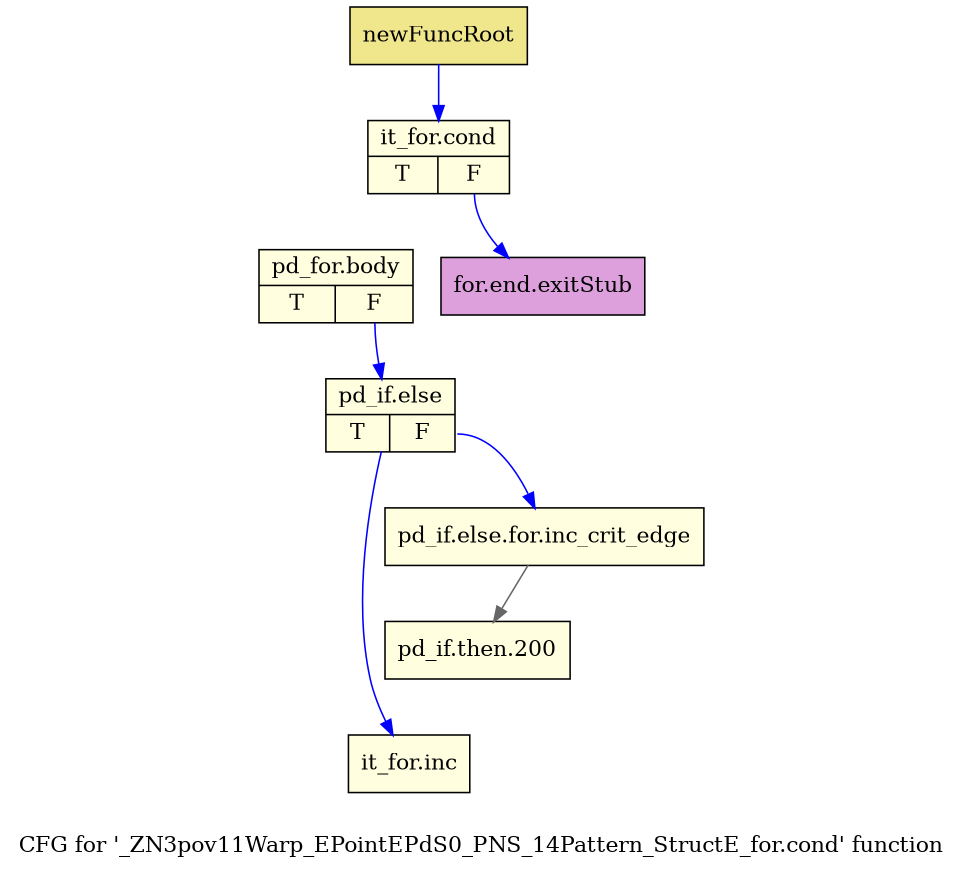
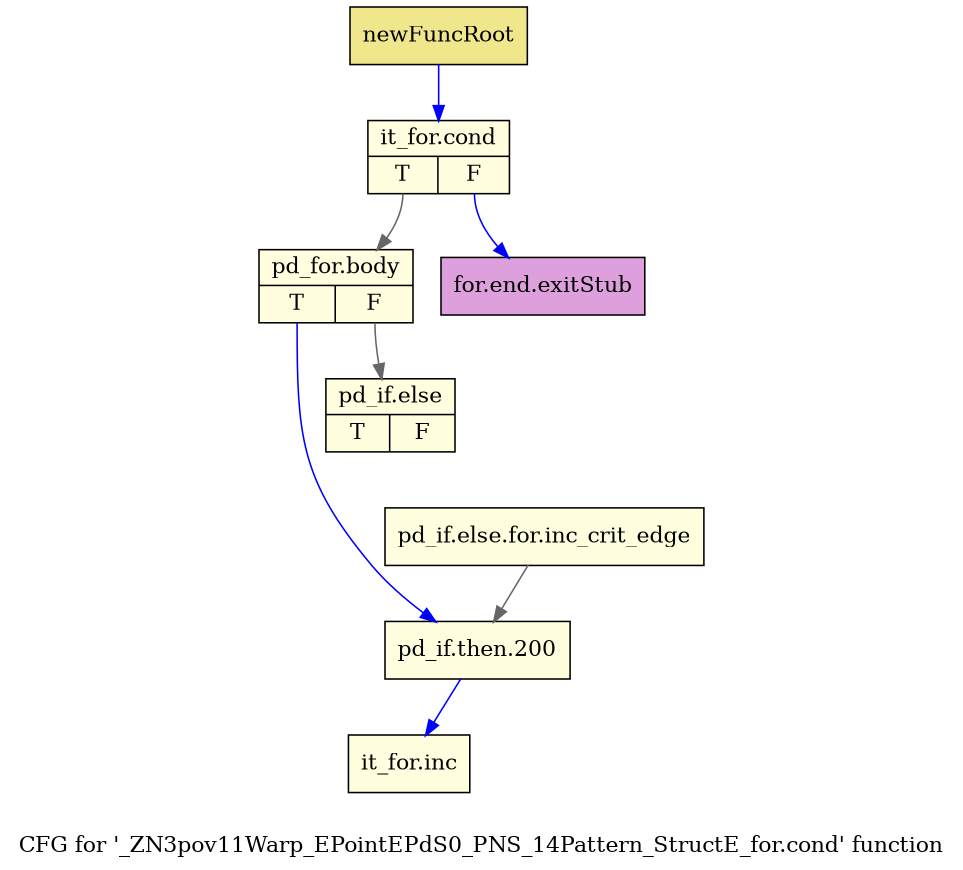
none -> (398, 217)
(376, 343) -> (376, 343)
(500, 454) -> none
none -> (319, 486)
(363, 587) -> (447, 700)
